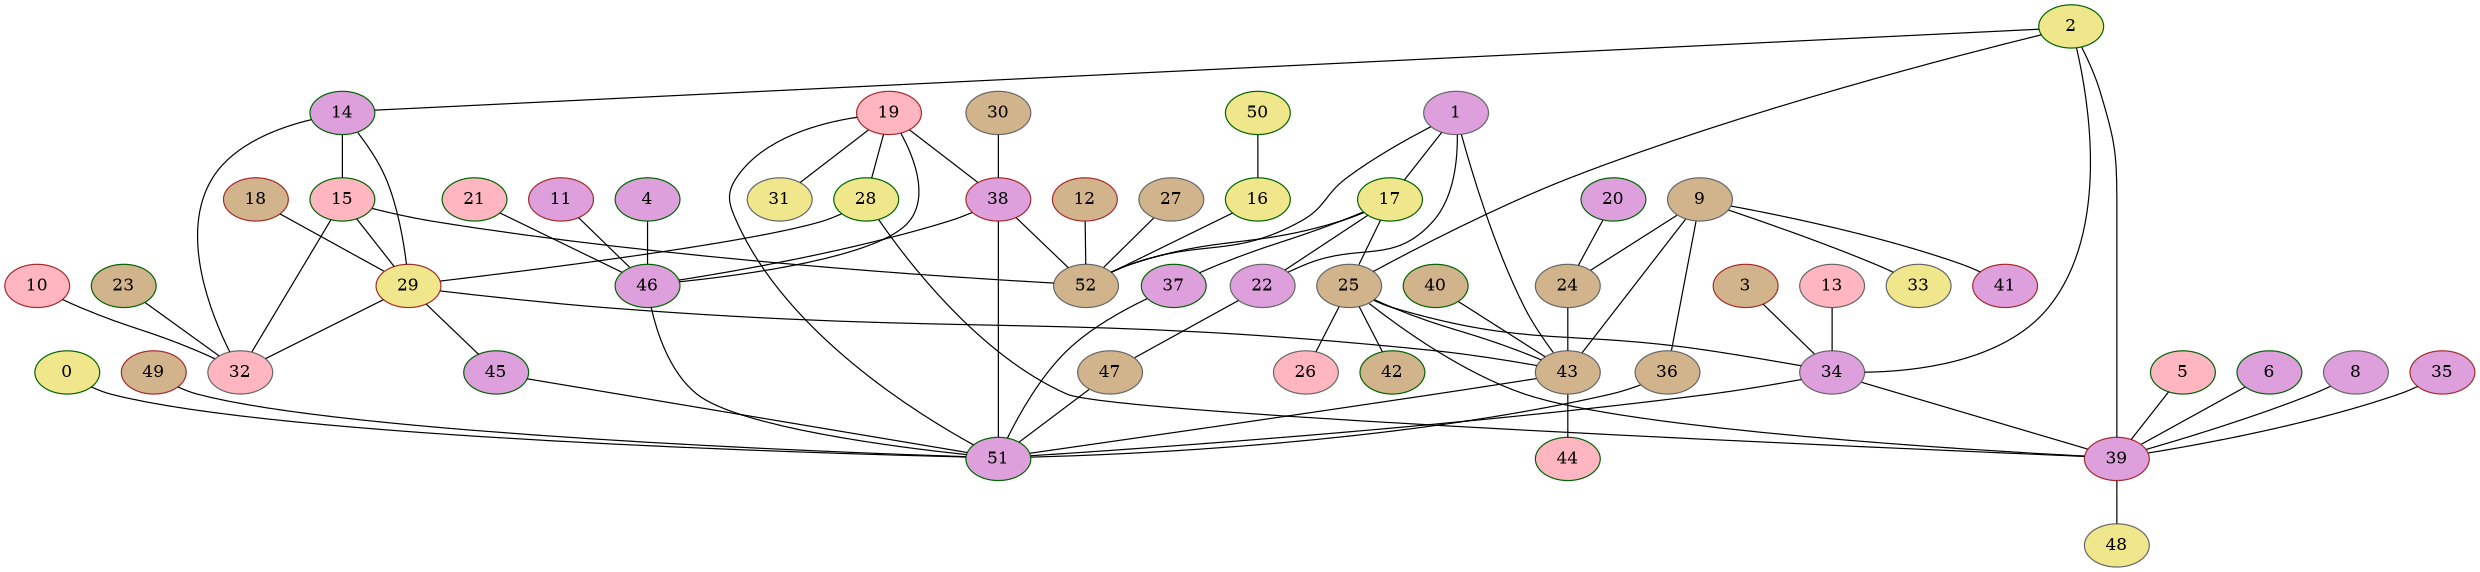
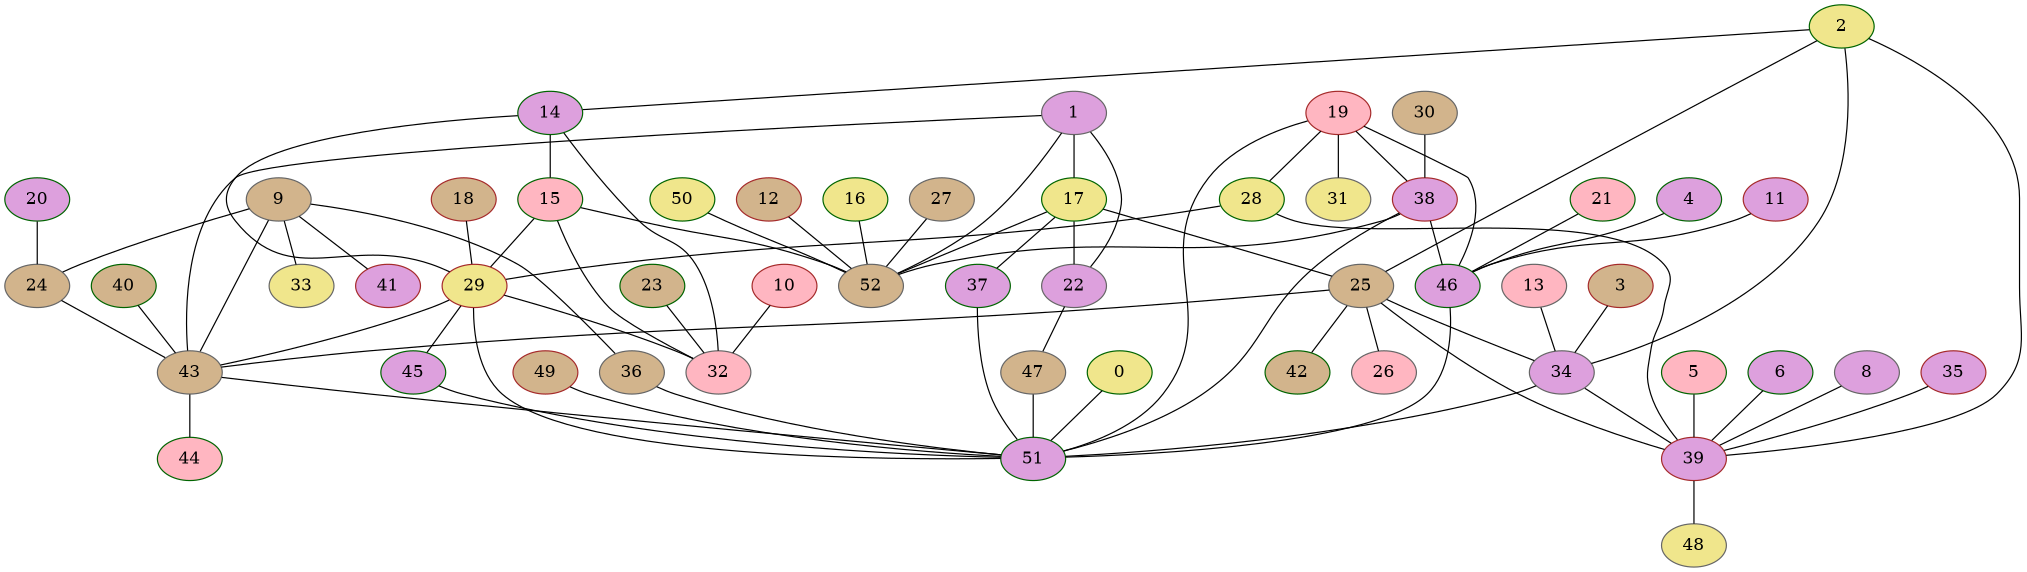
(1258, 156) -> (766, 238)
none -> (700, 447)
